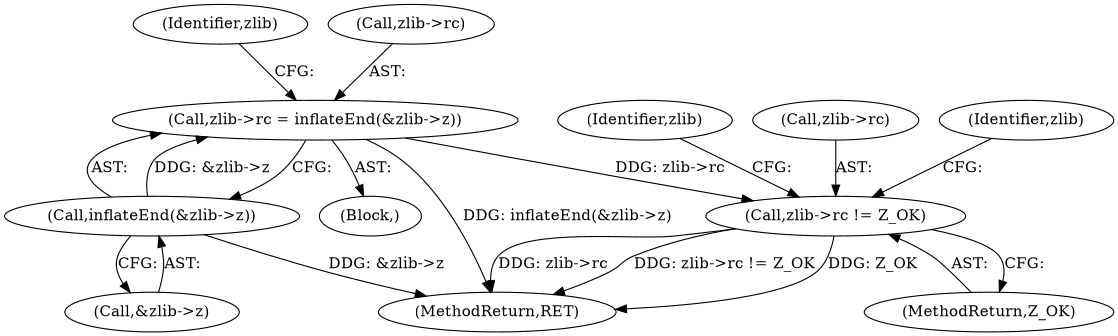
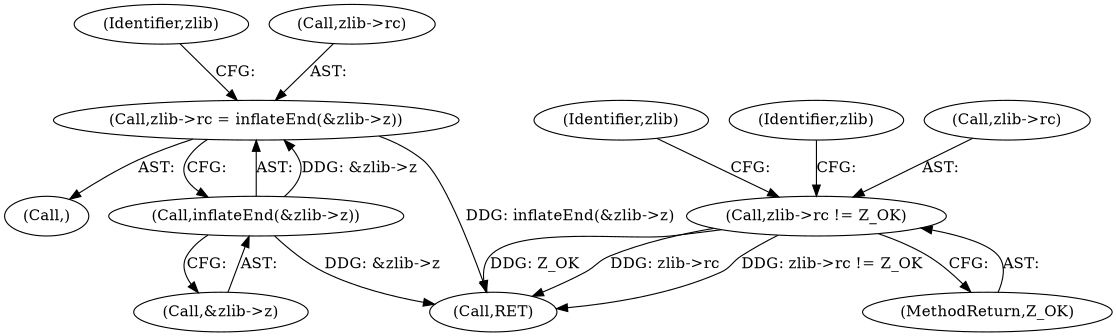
(574, 169) -> none
(370, 216) -> (47, 216)
(497, 312) -> (493, 312)
